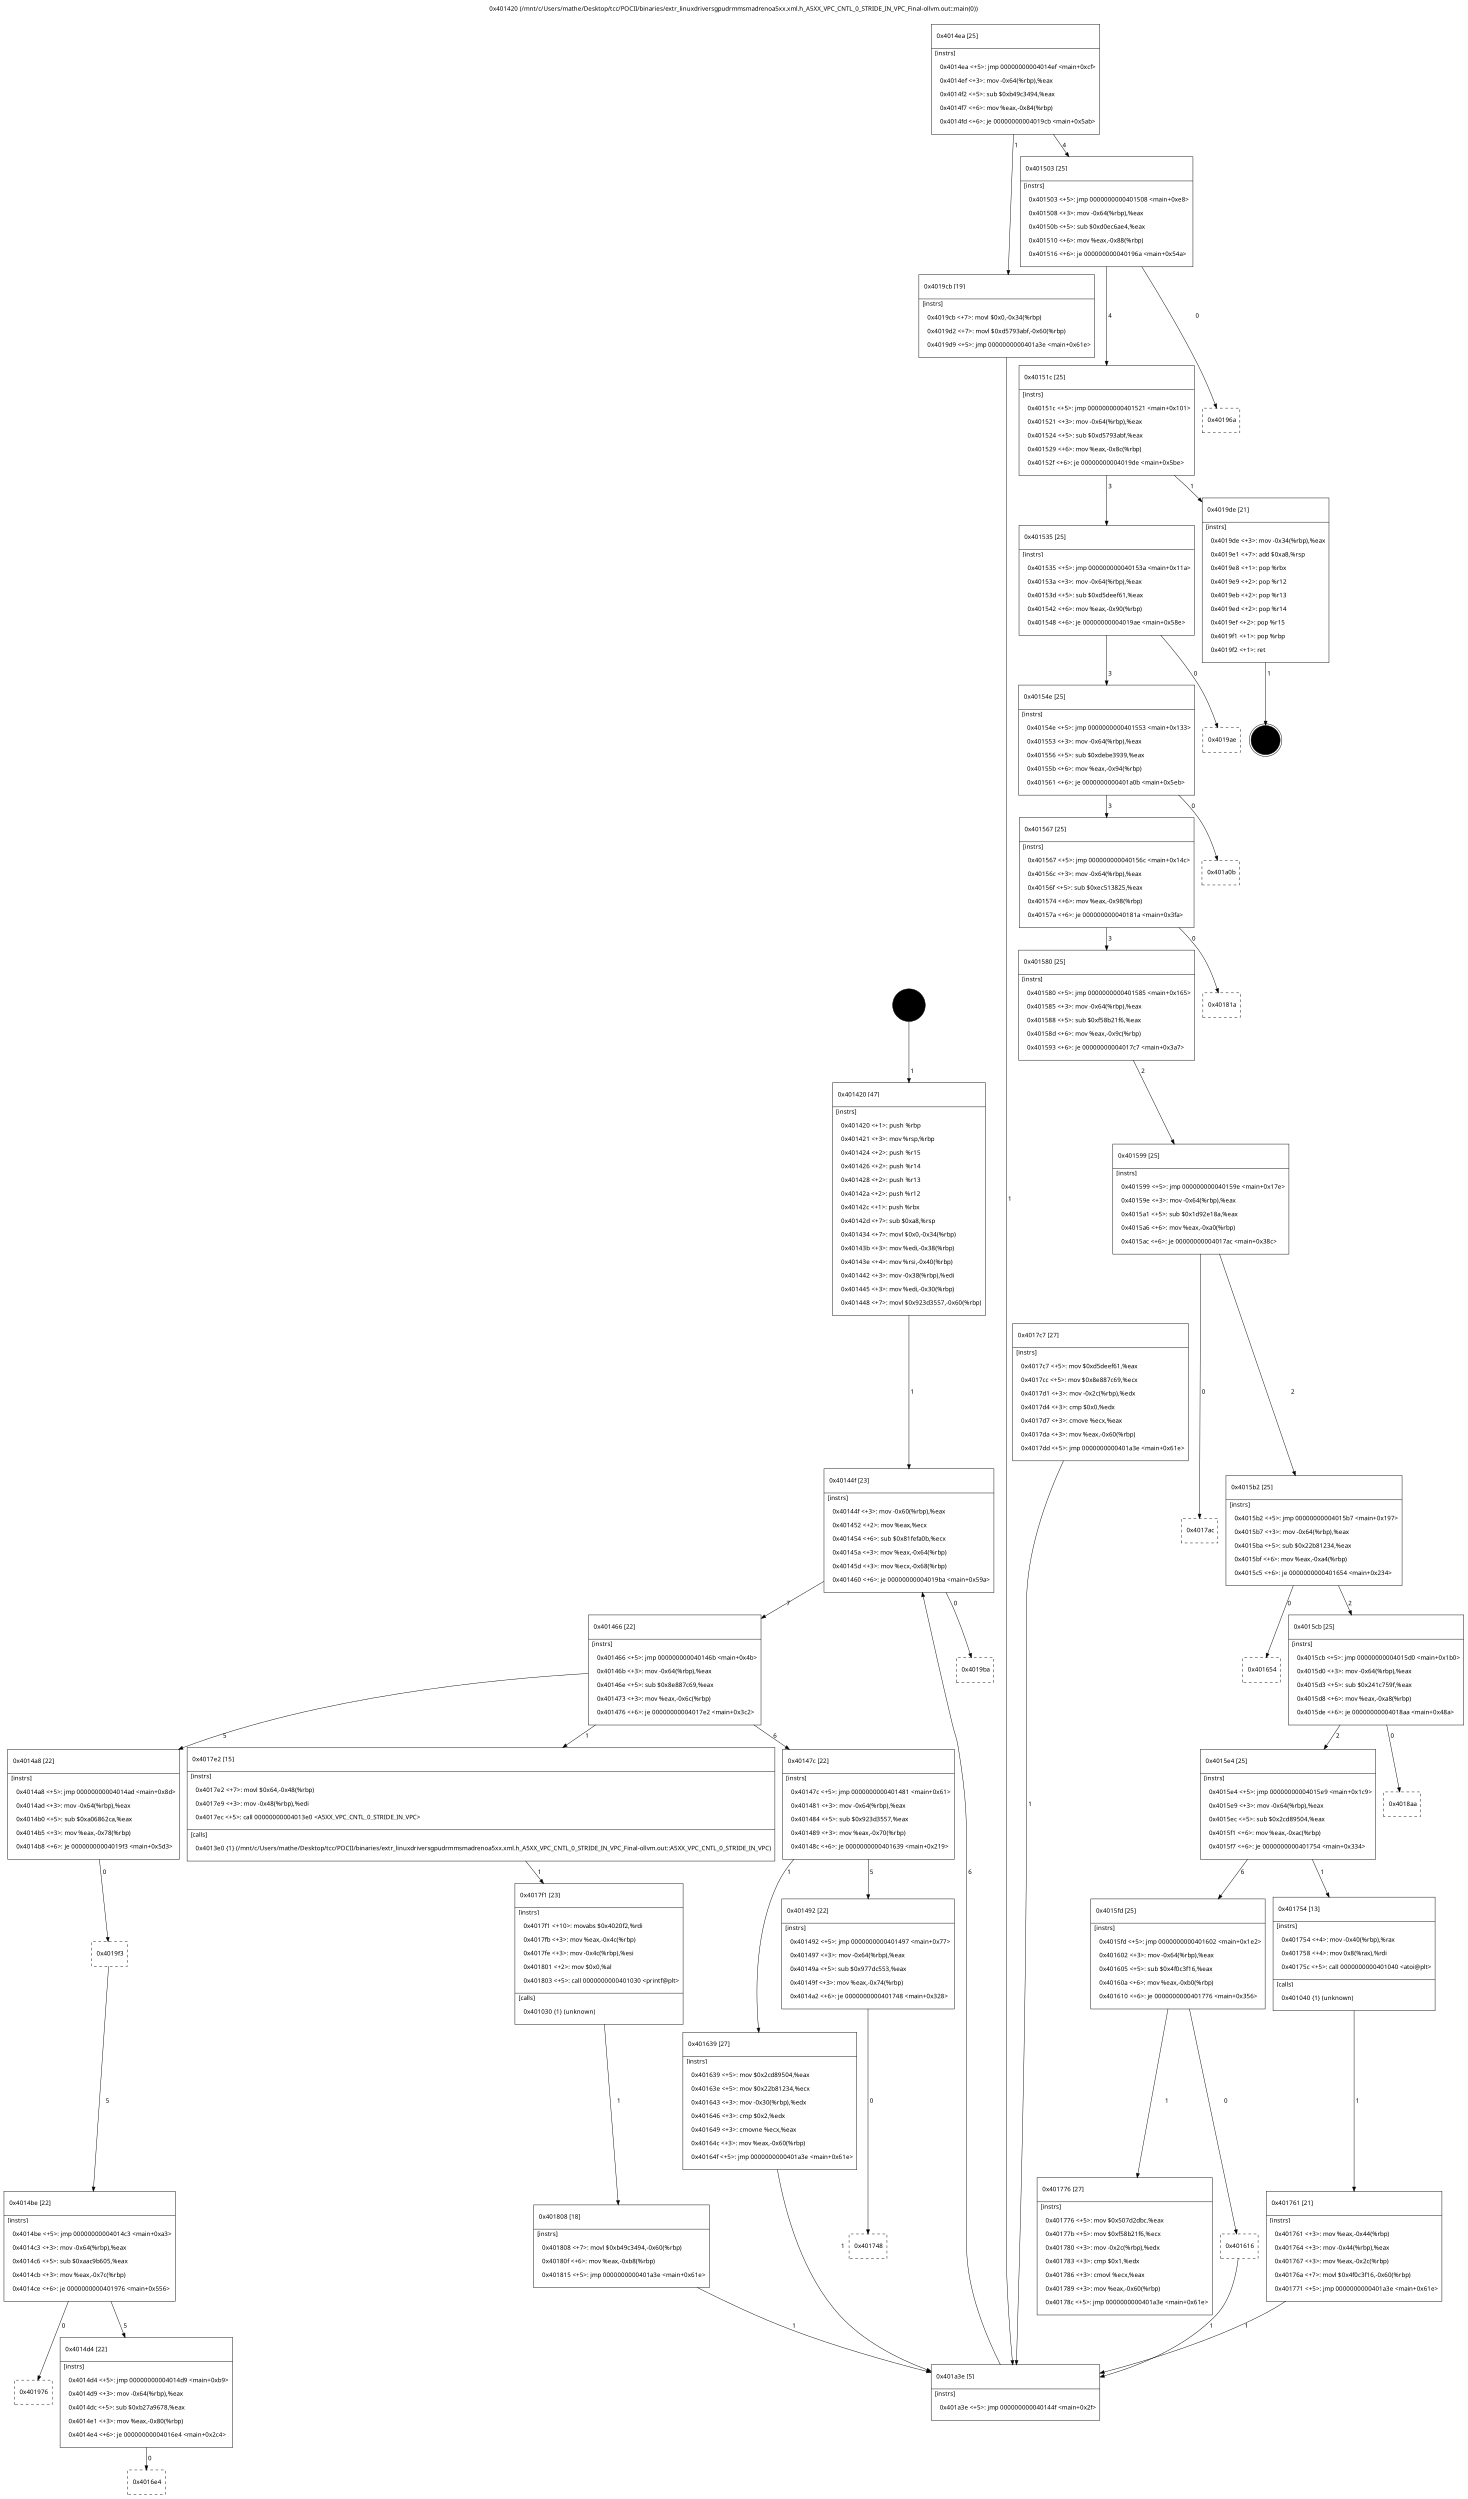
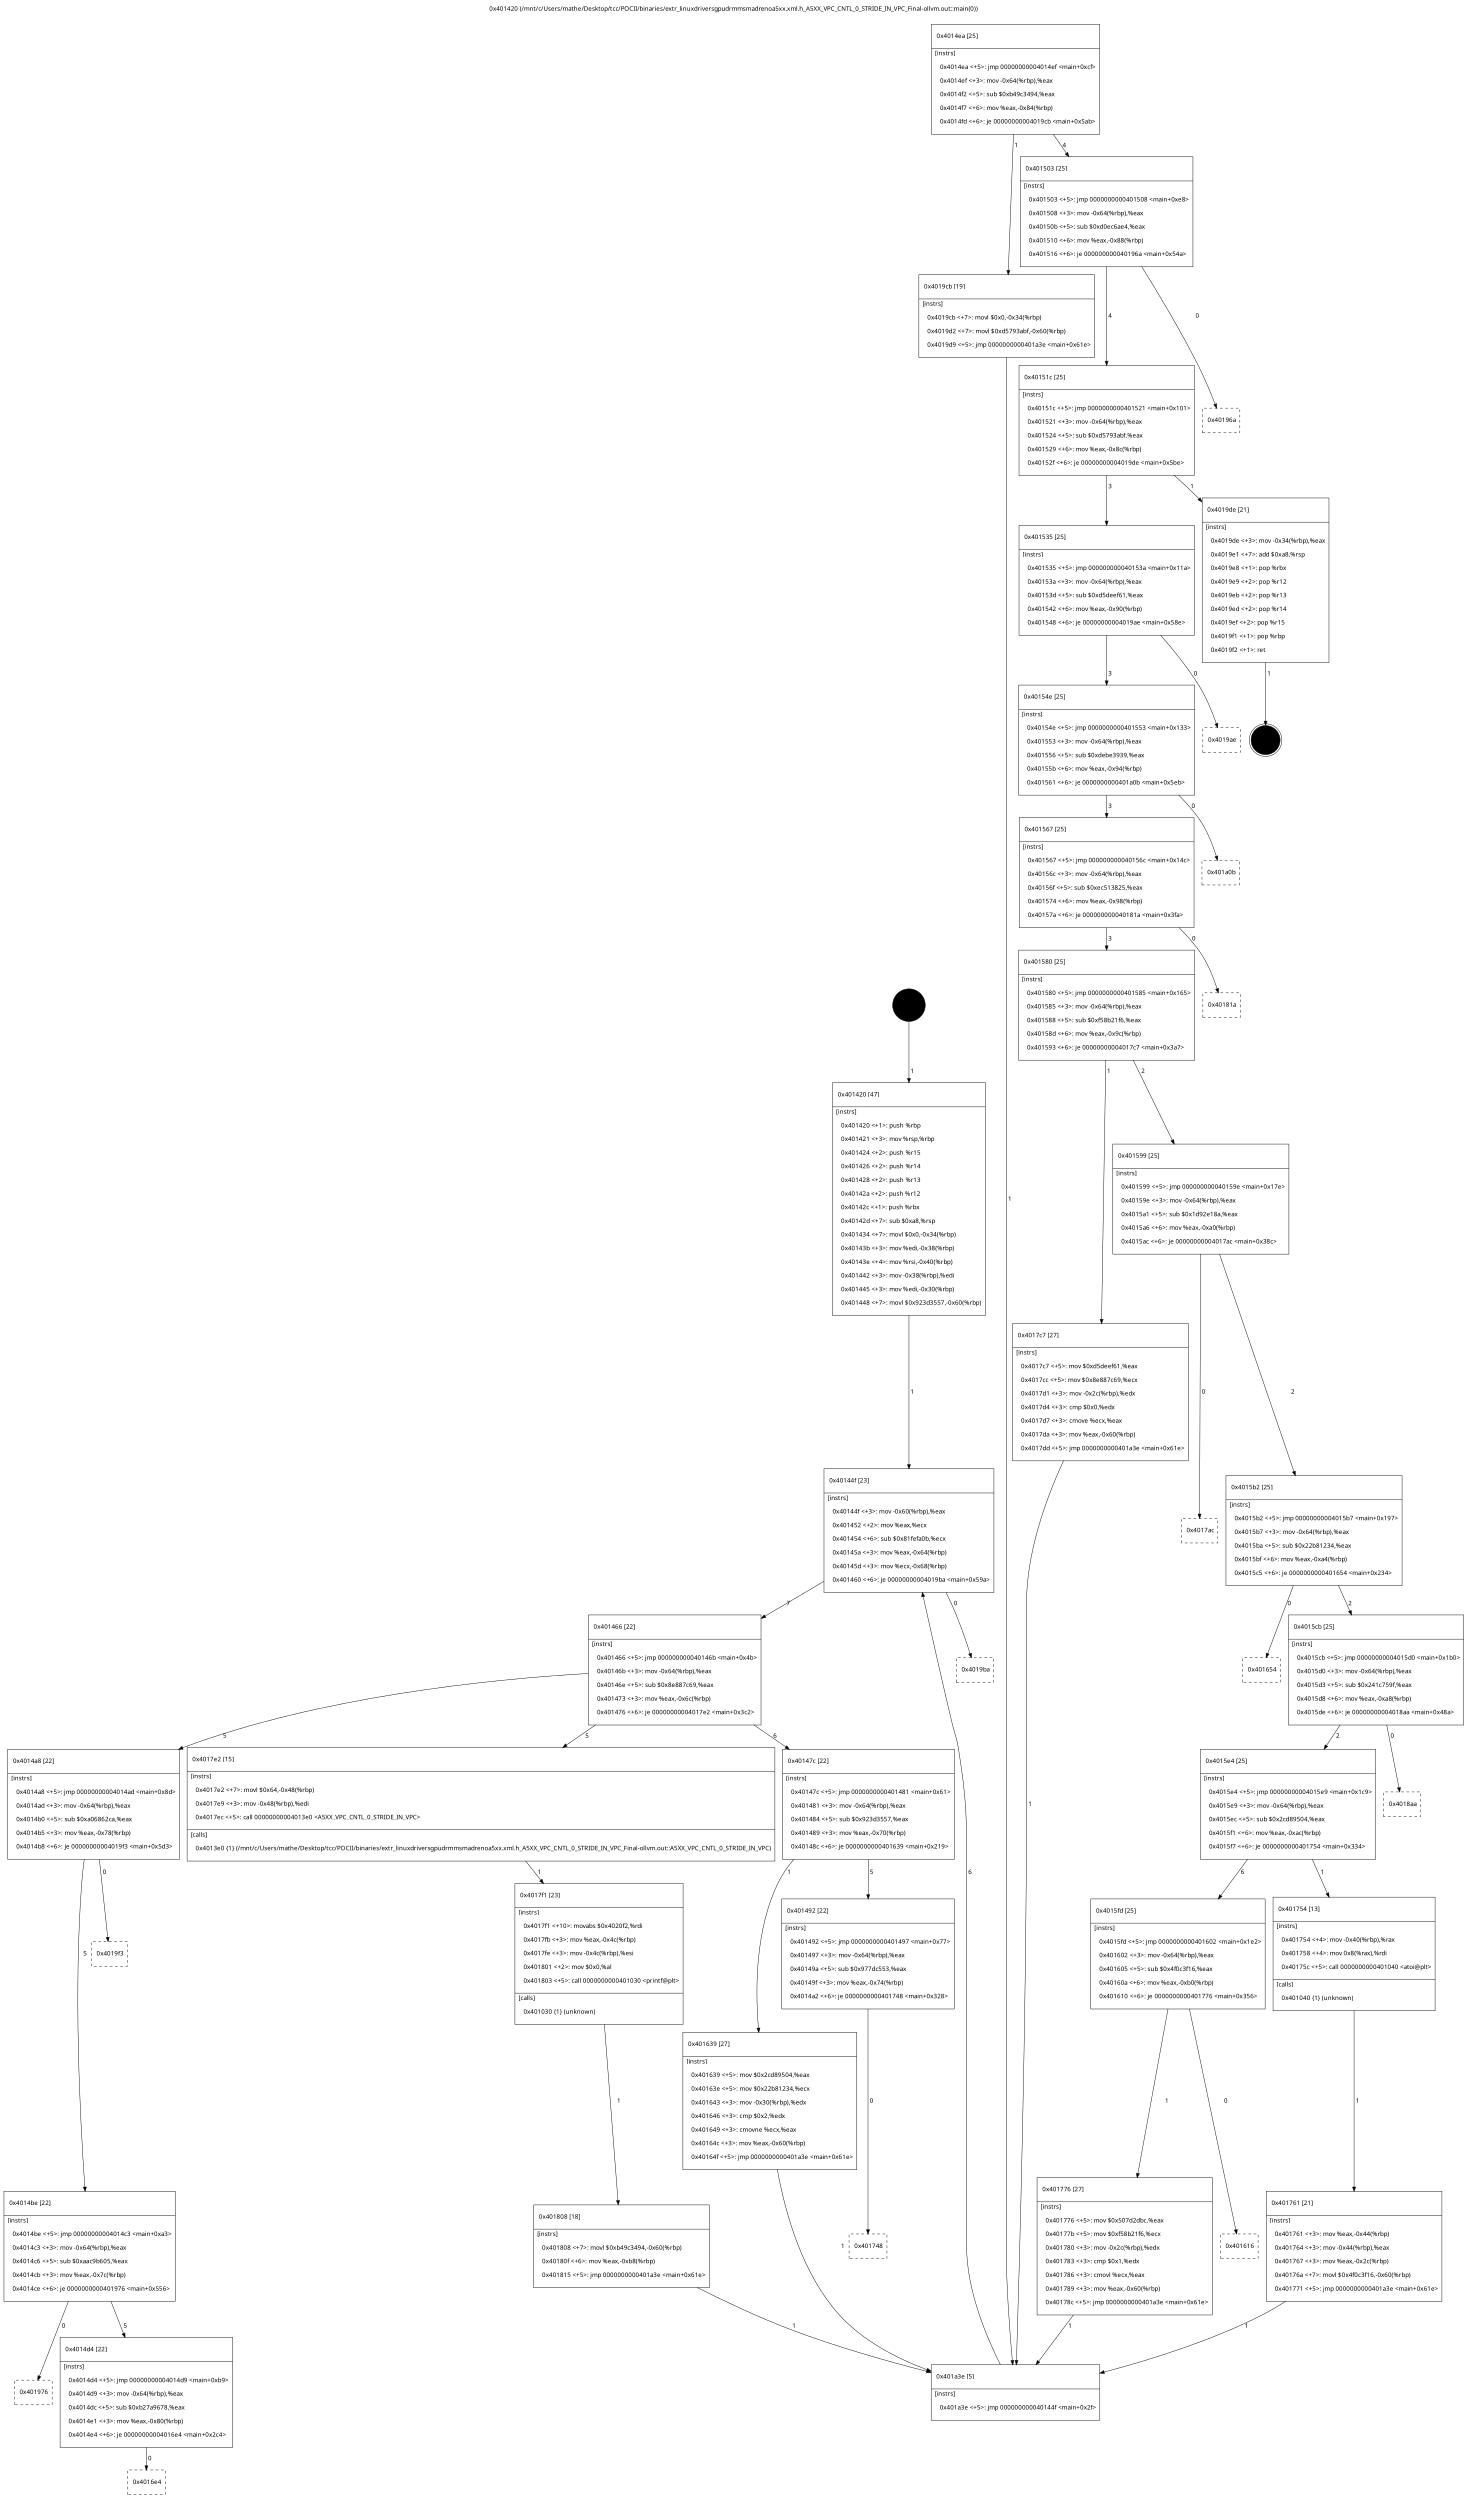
none -> (1104, 1190)
(586, 1736) -> (586, 1736)
(101, 2076) -> (78, 2023)
(1191, 2337) -> (1056, 2338)
